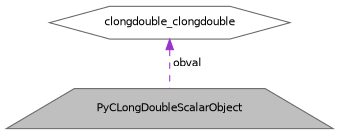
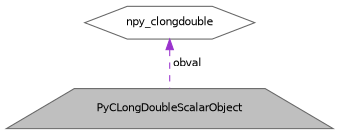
(170, 23) -> (170, 23)
